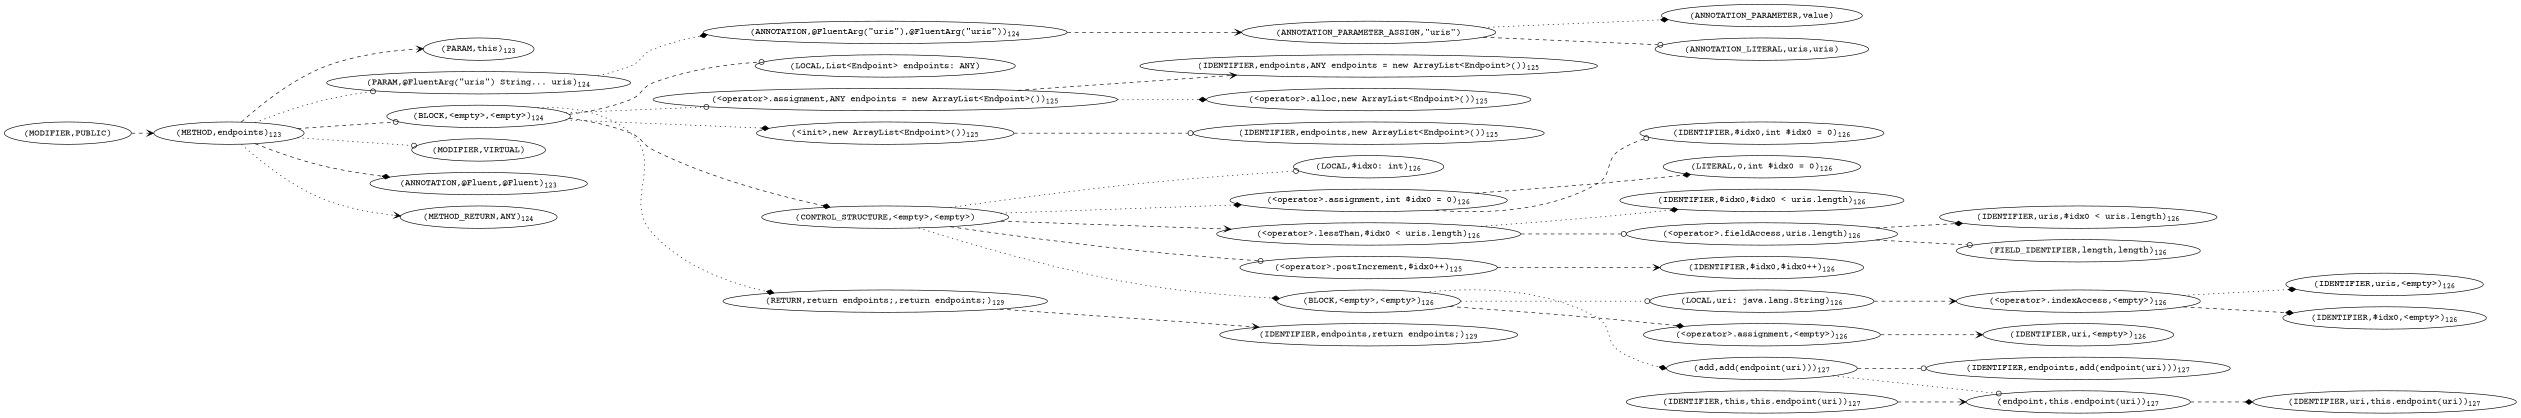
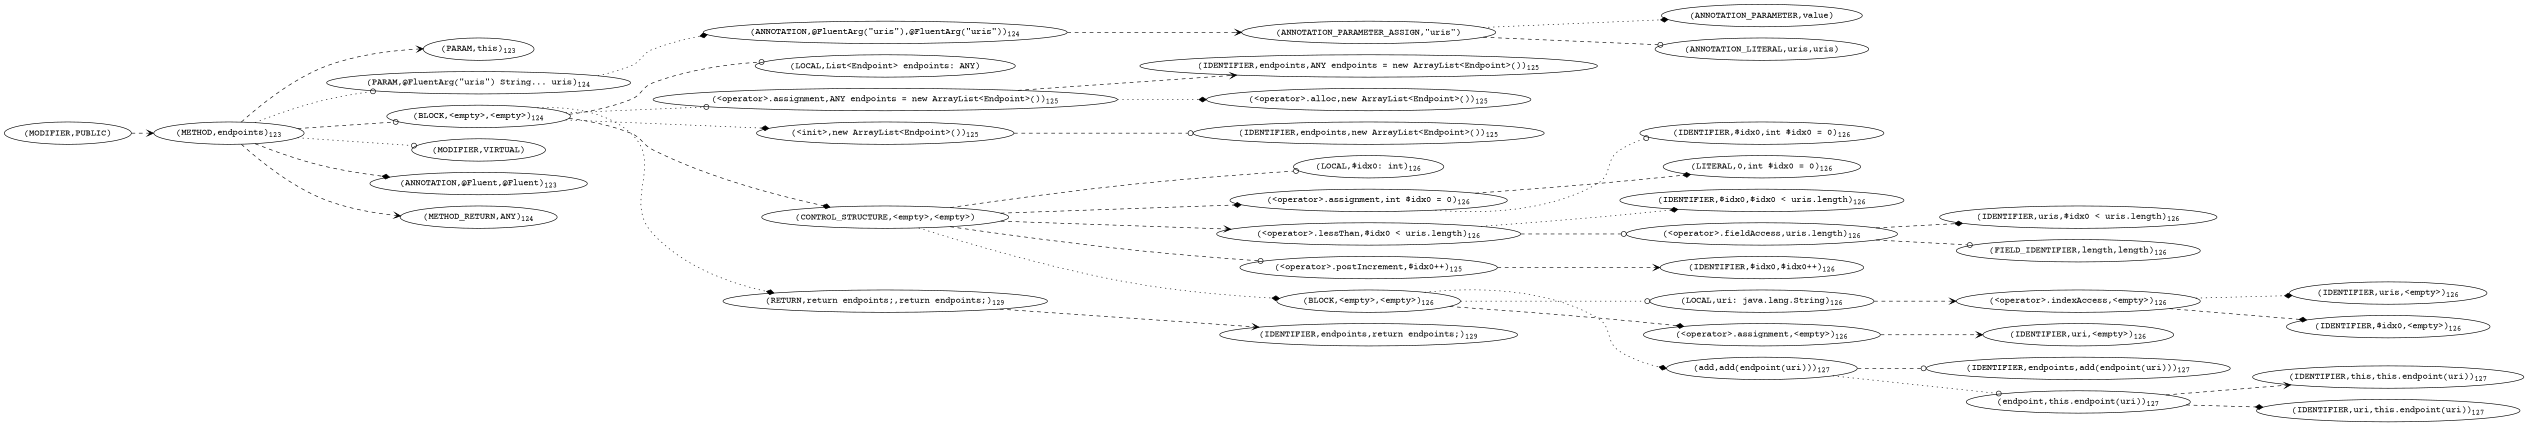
(1121, 186) -> (1121, 186)
(311, 194) -> (311, 194)
(1552, 202) -> (1552, 202)
(1117, 209) -> (1117, 209)
(1929, 402) -> (2225, 390)
